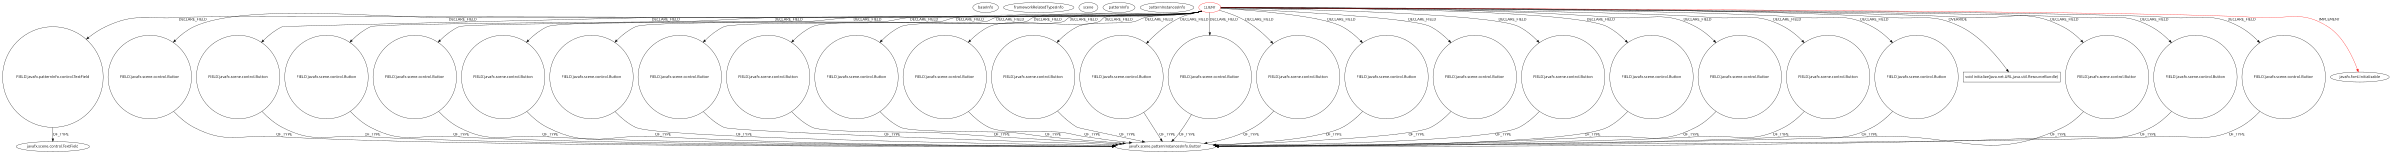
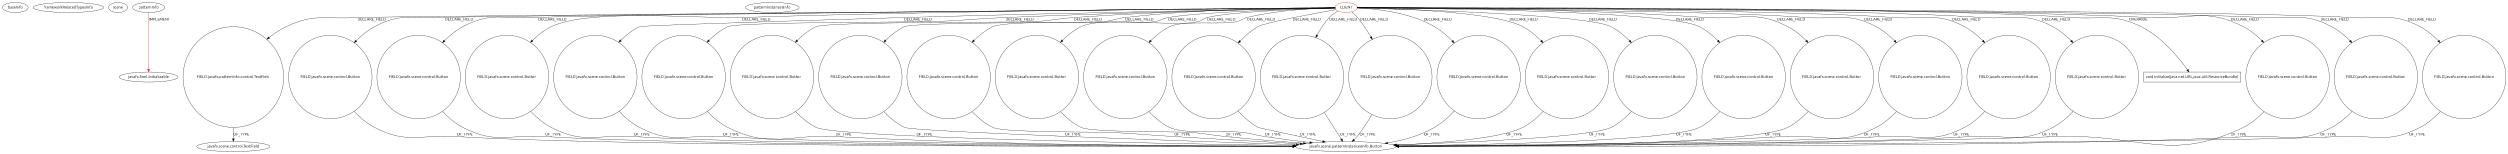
(1802, 10) -> (149, 41)
